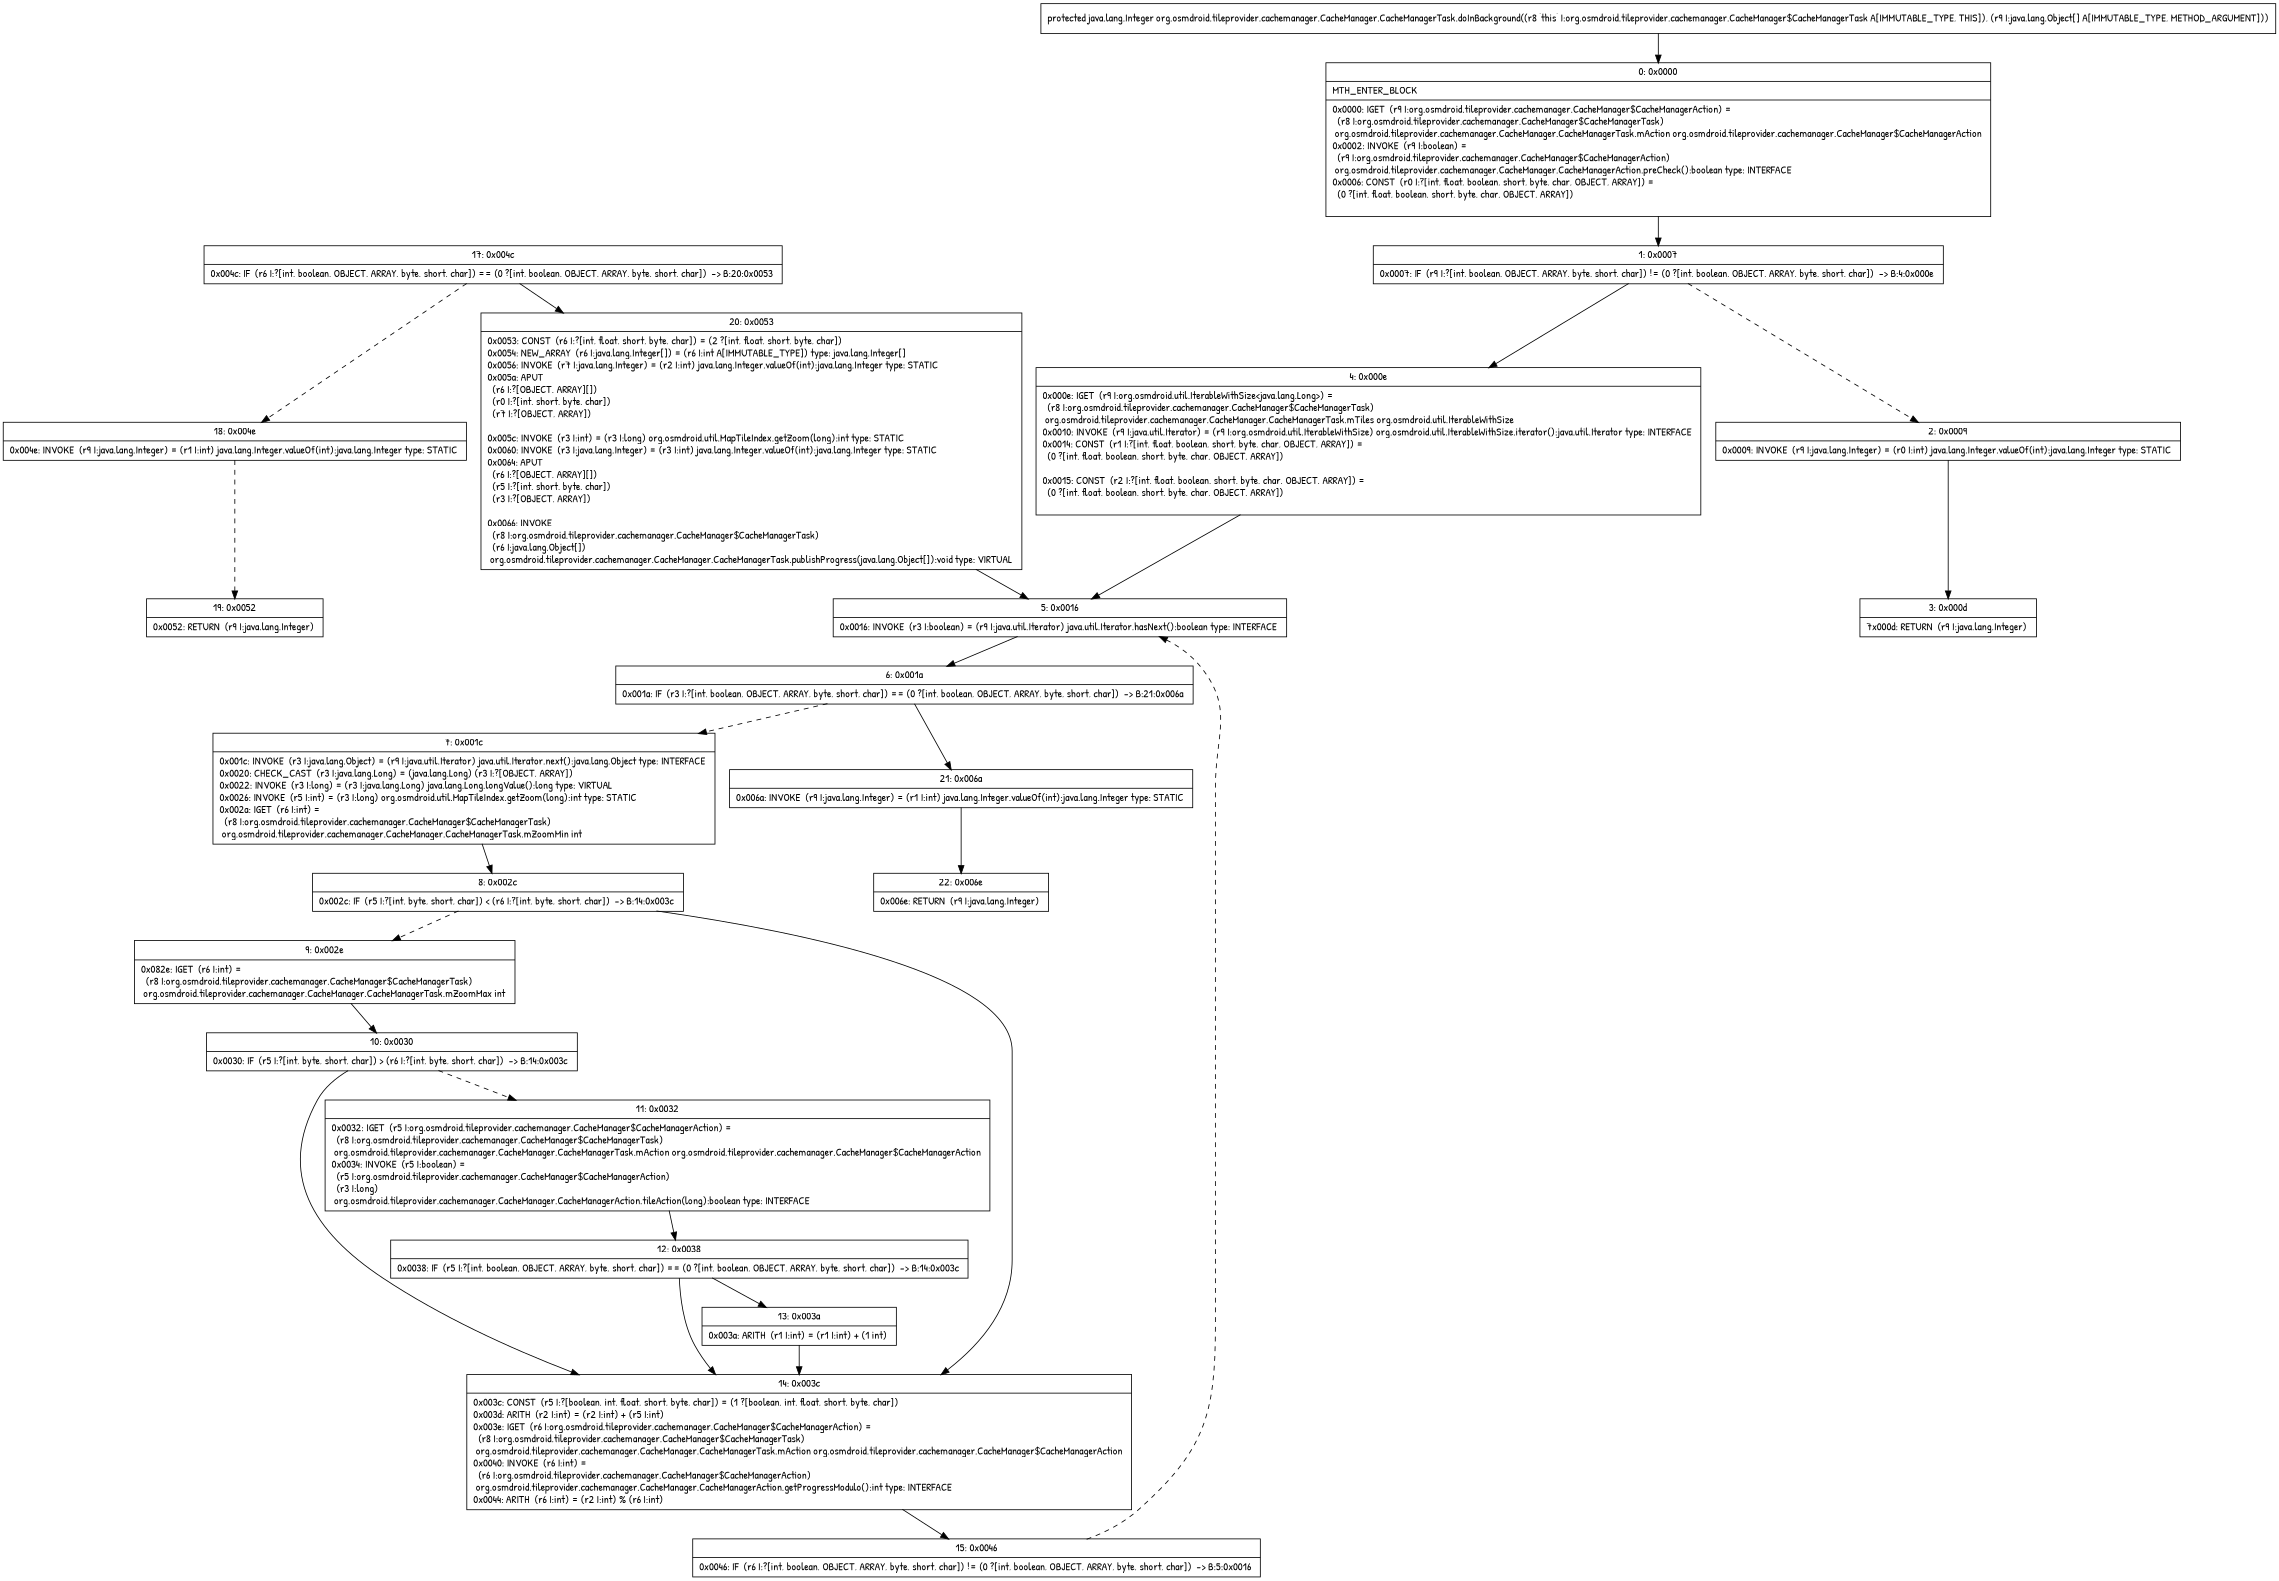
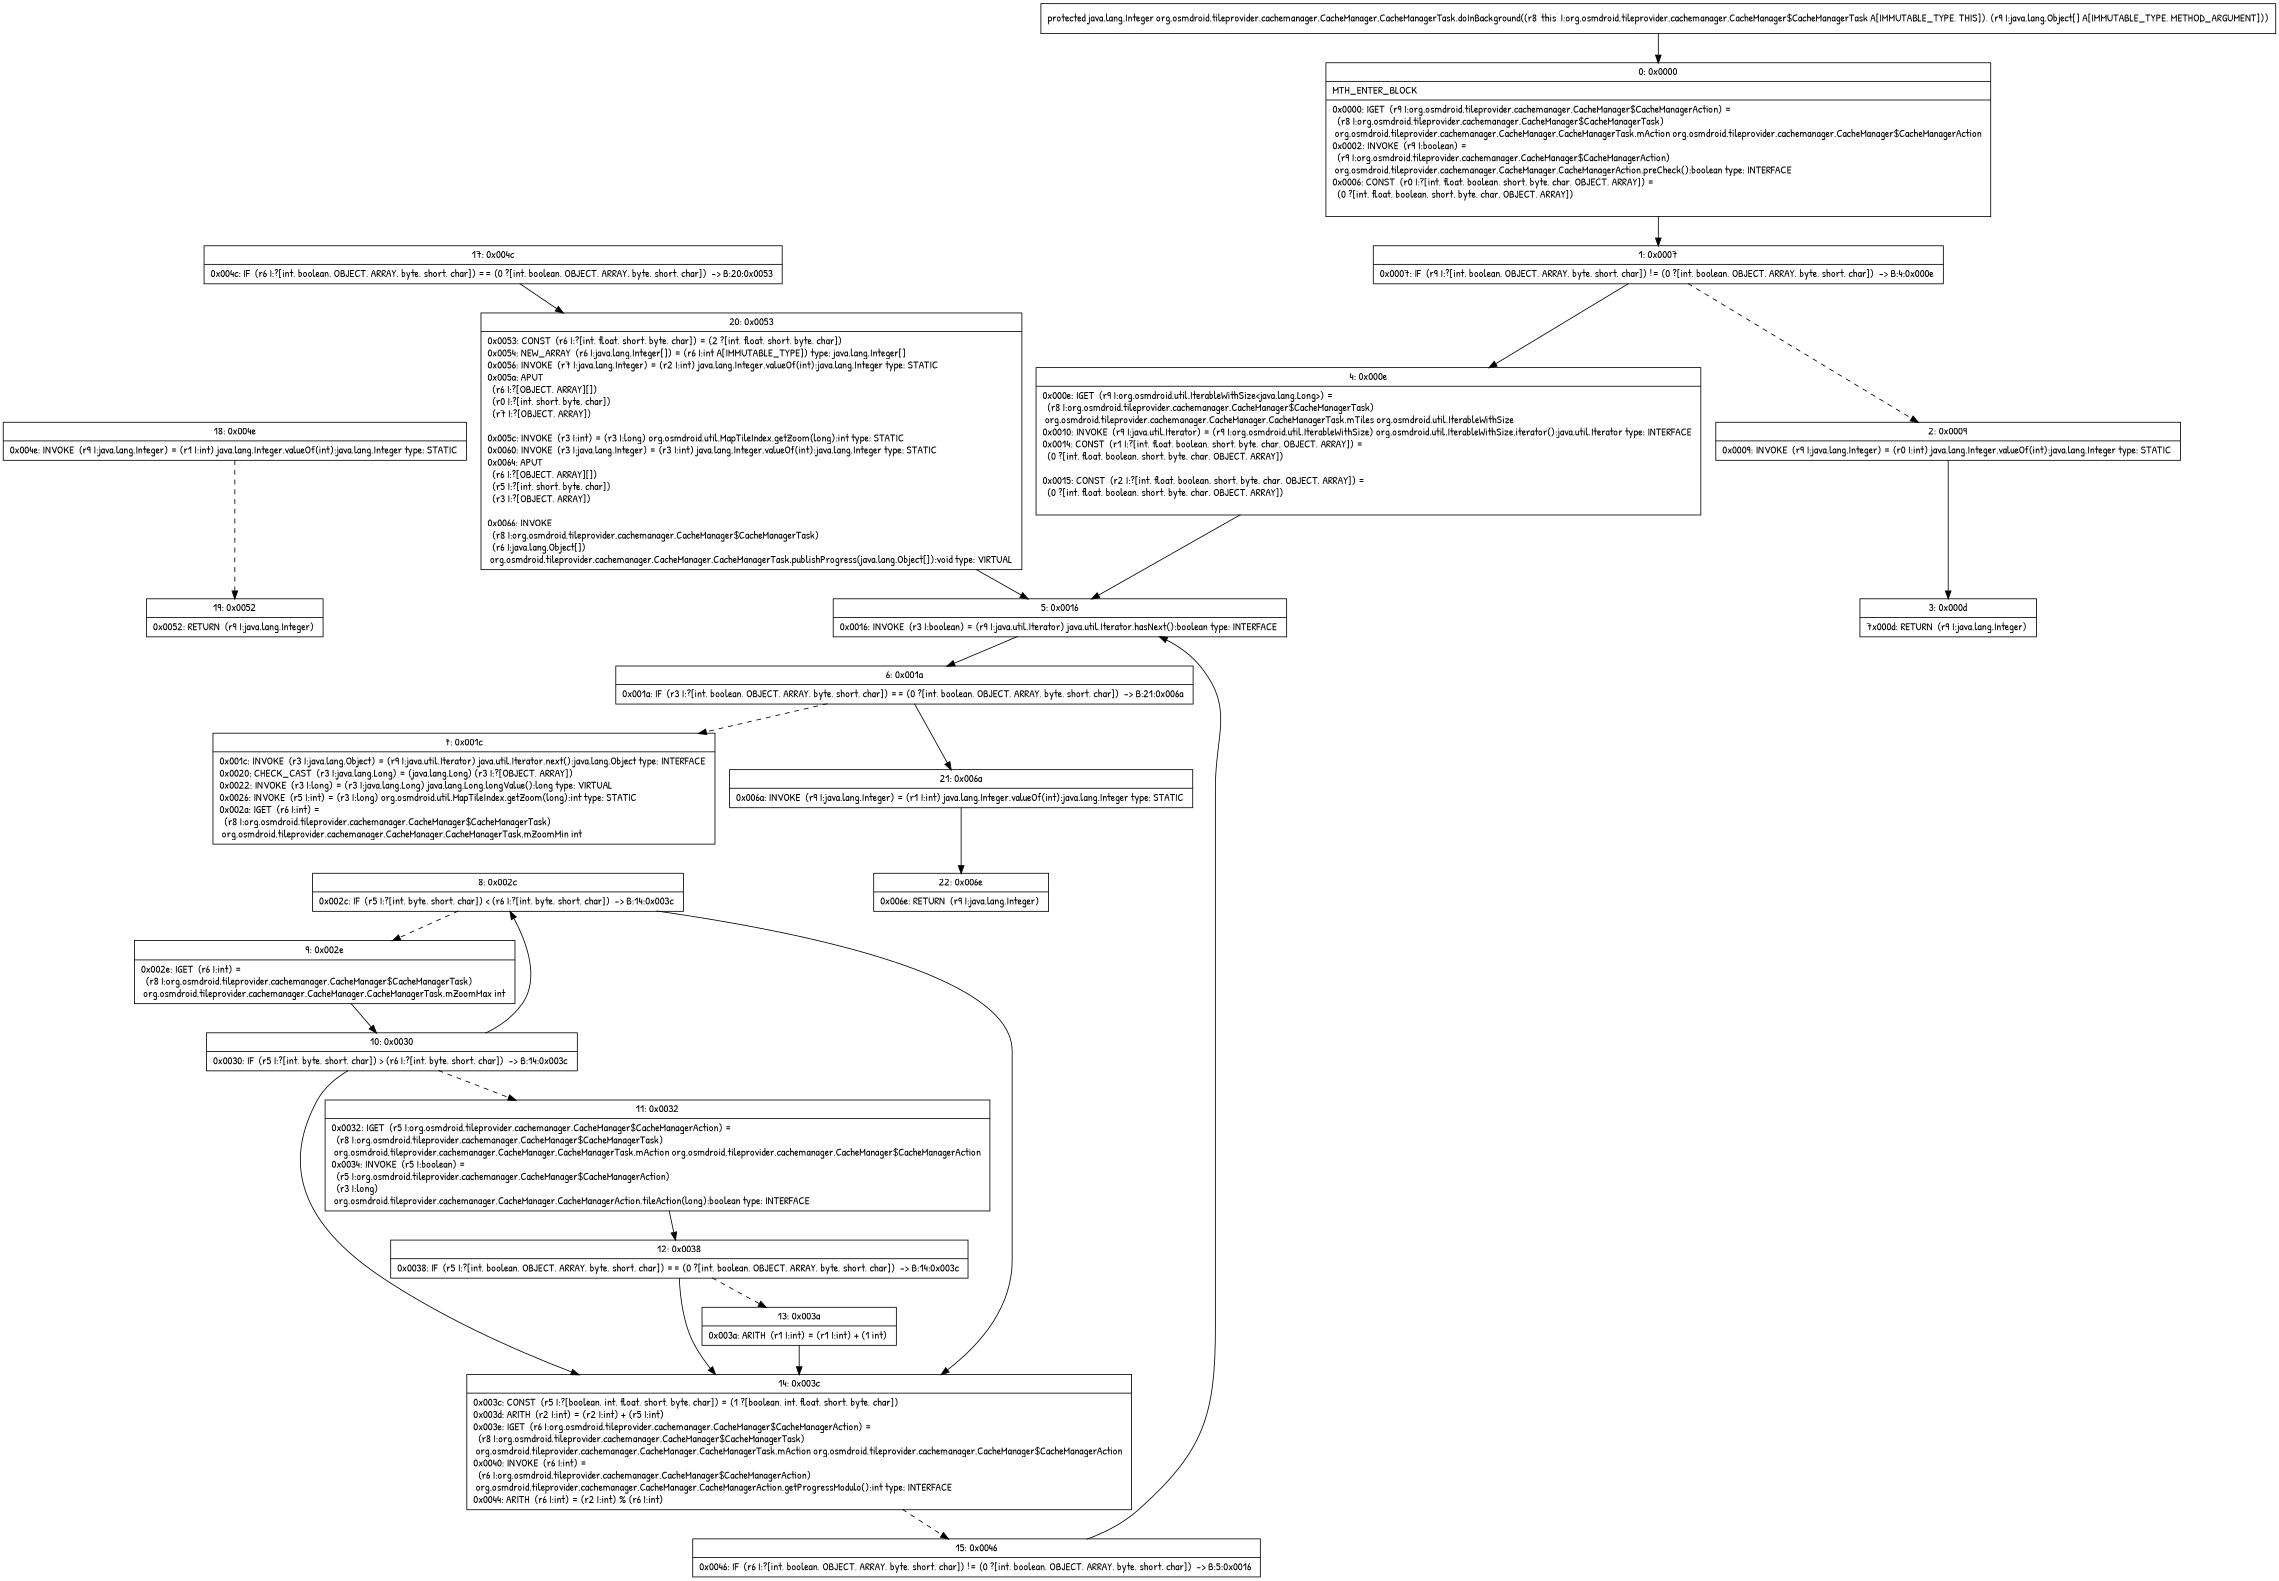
(368, 351) -> none
(486, 855) -> (530, 984)
(193, 969) -> (193, 969)
(1215, 1106) -> (1215, 1106)
(736, 1291) -> (736, 1291)
(922, 1522) -> (922, 1522)
